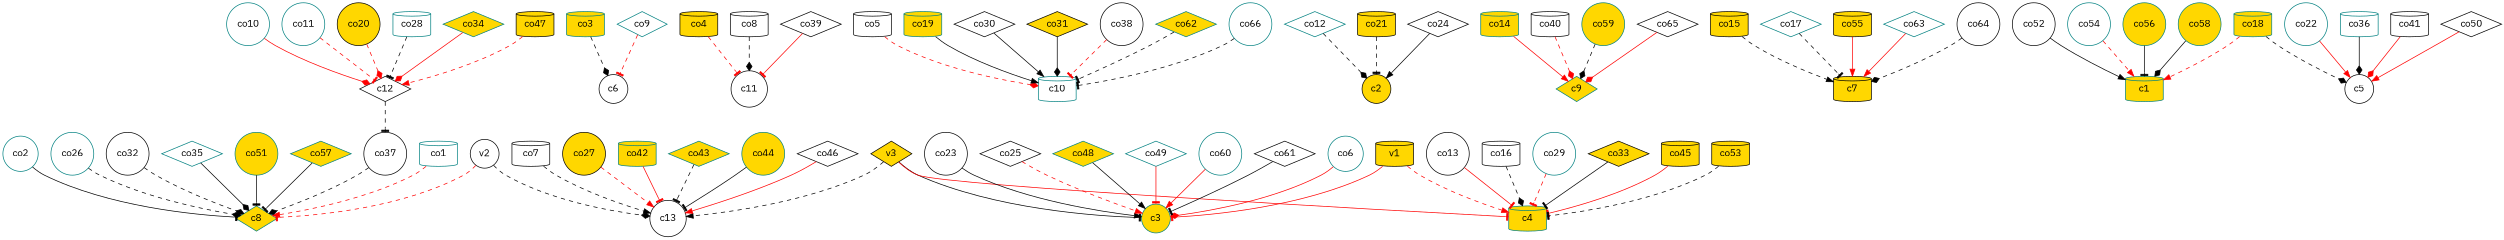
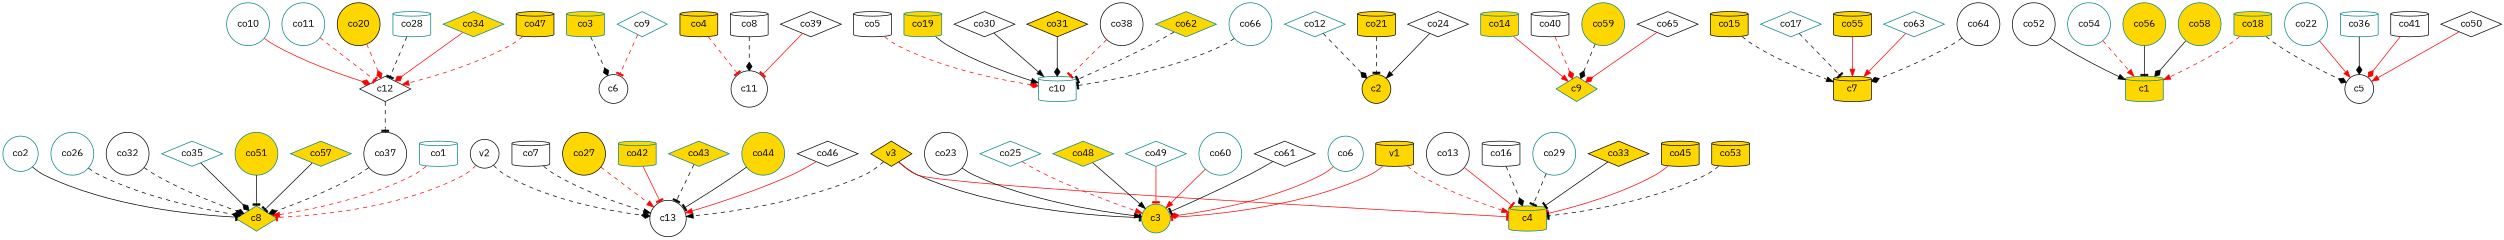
(1010, 154) -> (1010, 154)
(1540, 188) -> (1540, 188)
